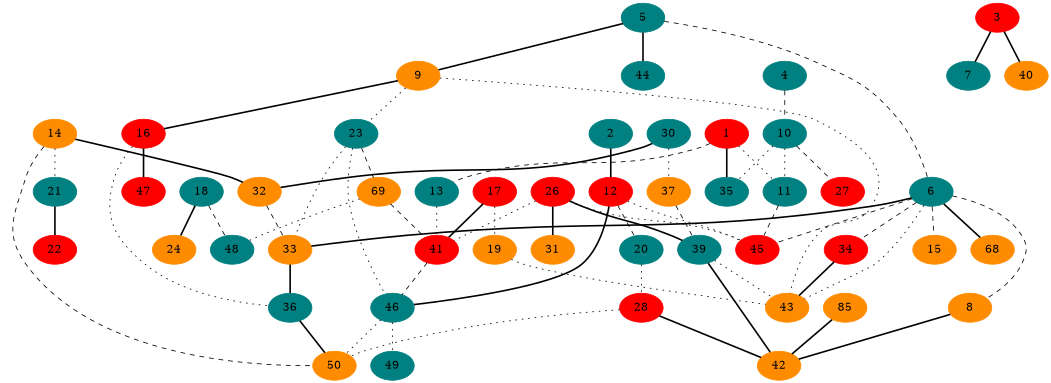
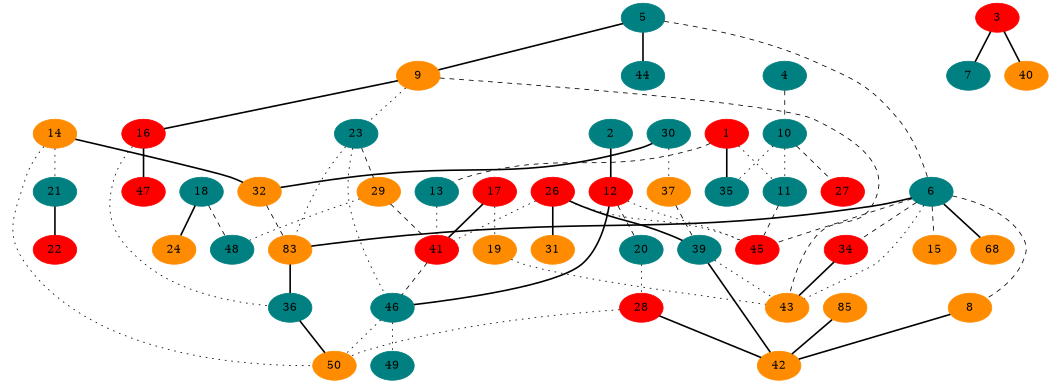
(751, 107) -> (751, 107)
(379, 192) -> (379, 192)
(290, 250) -> (290, 250)
(98, 323) -> (98, 323)
